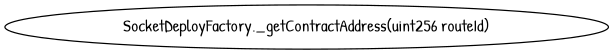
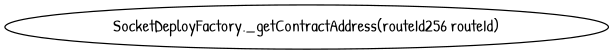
(307, 27) -> (307, 27)
